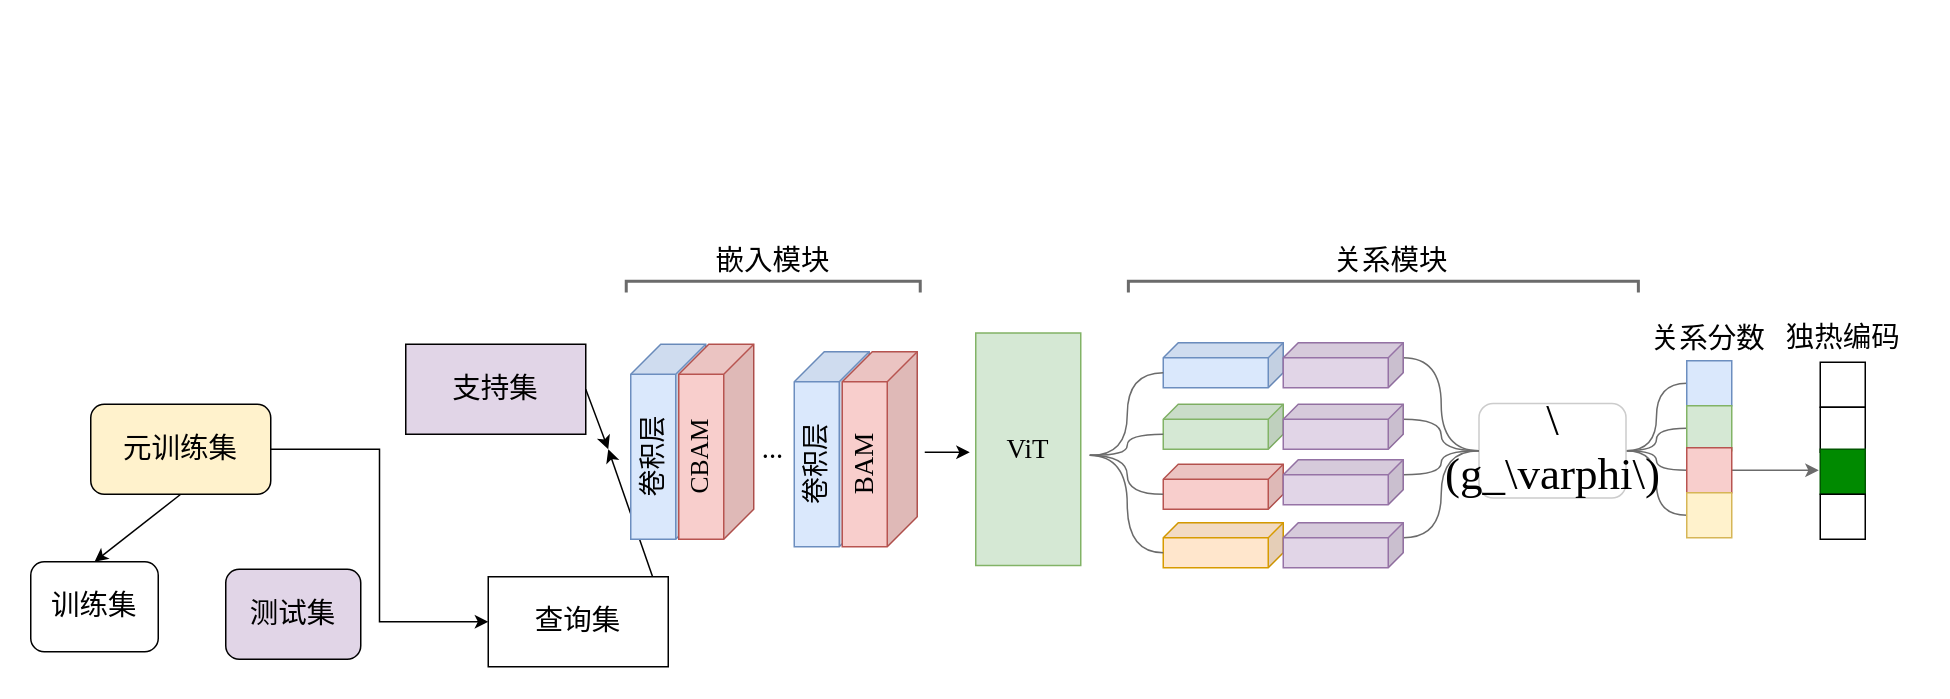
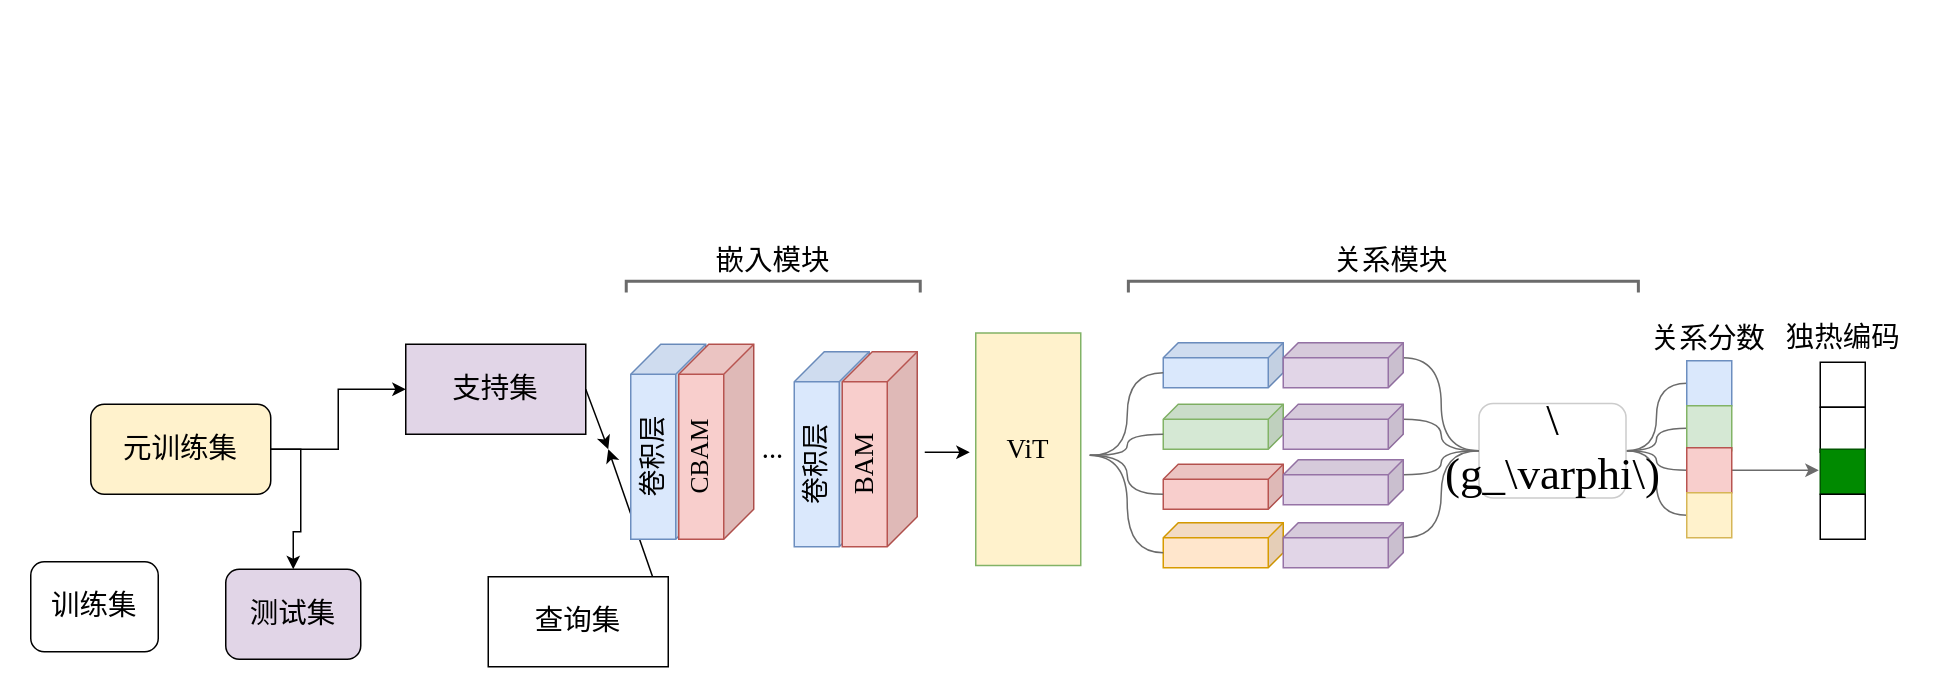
none -> (338, 390)
(1028, 449) -> (1028, 449)
(142, 525) -> none
(380, 566) -> (301, 509)
